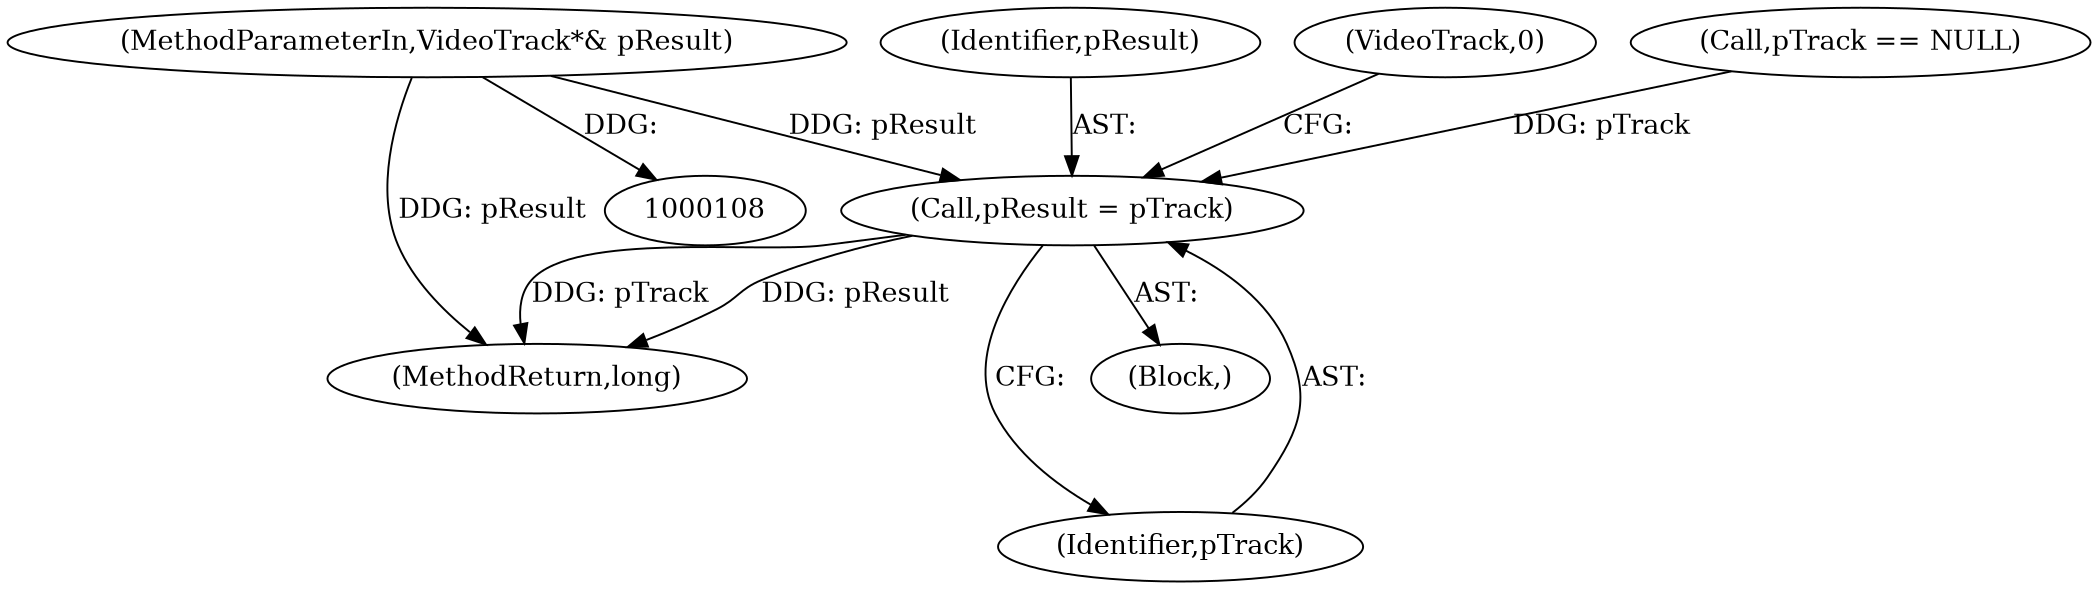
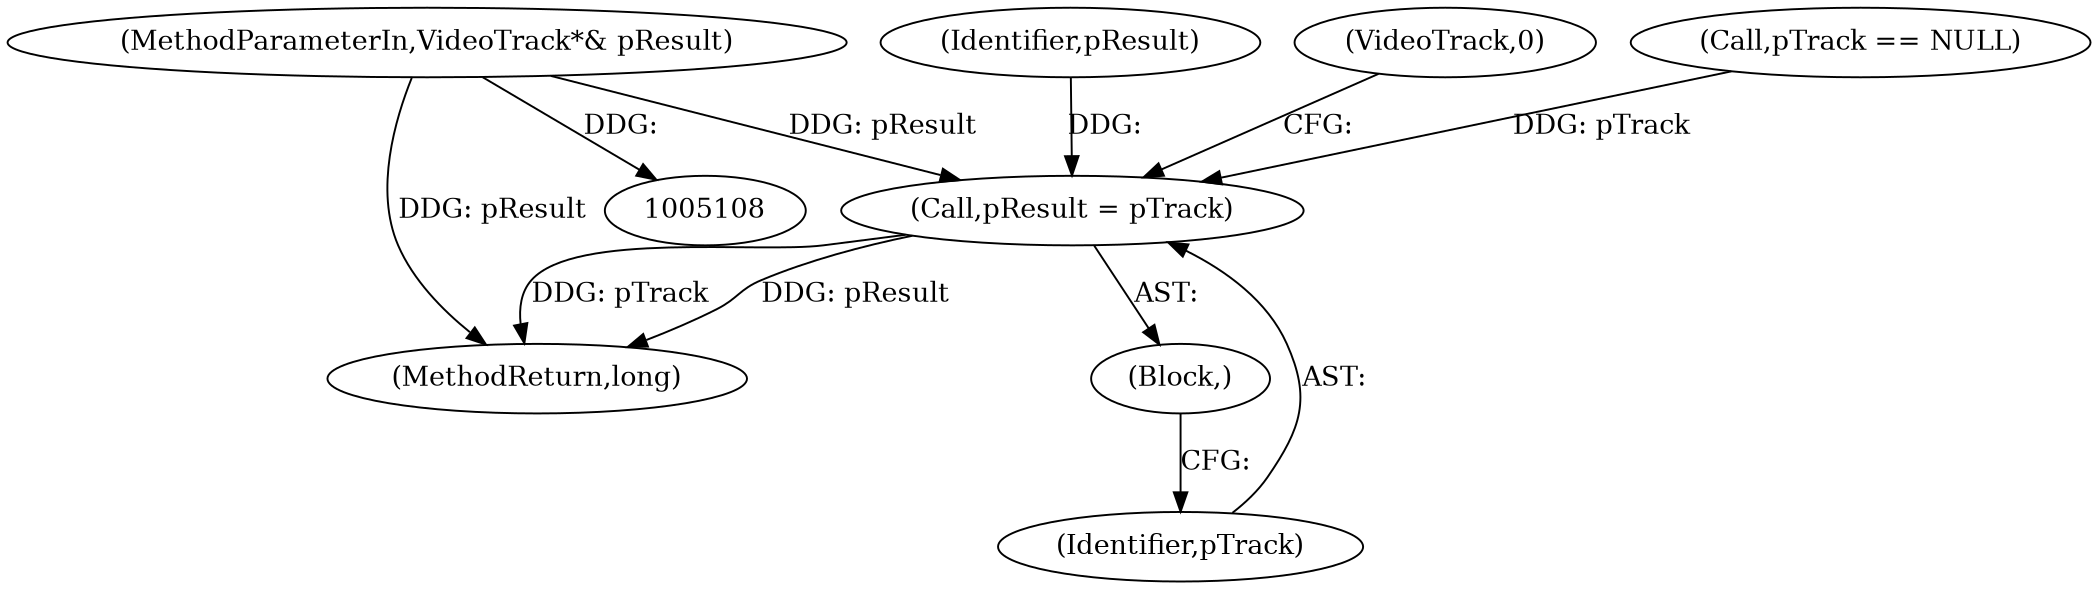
(1109, 127) -> (1109, 127)
(705, 211) -> (705, 211)
(987, 390) -> (1181, 453)
